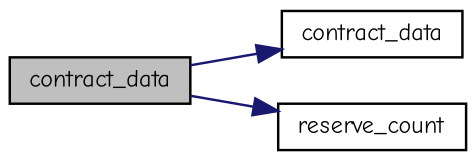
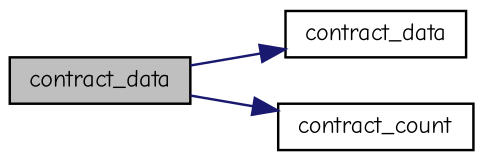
(372, 127) -> (376, 127)
